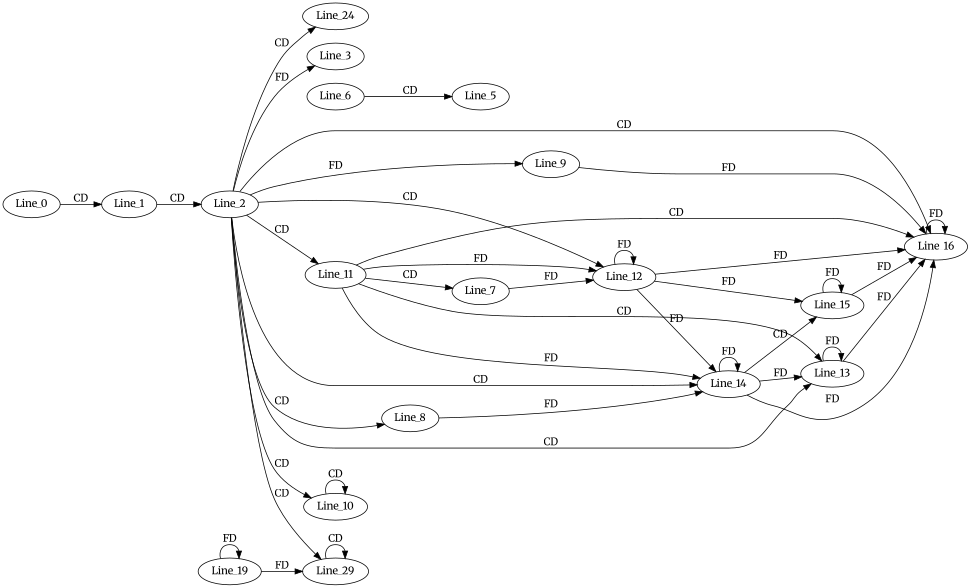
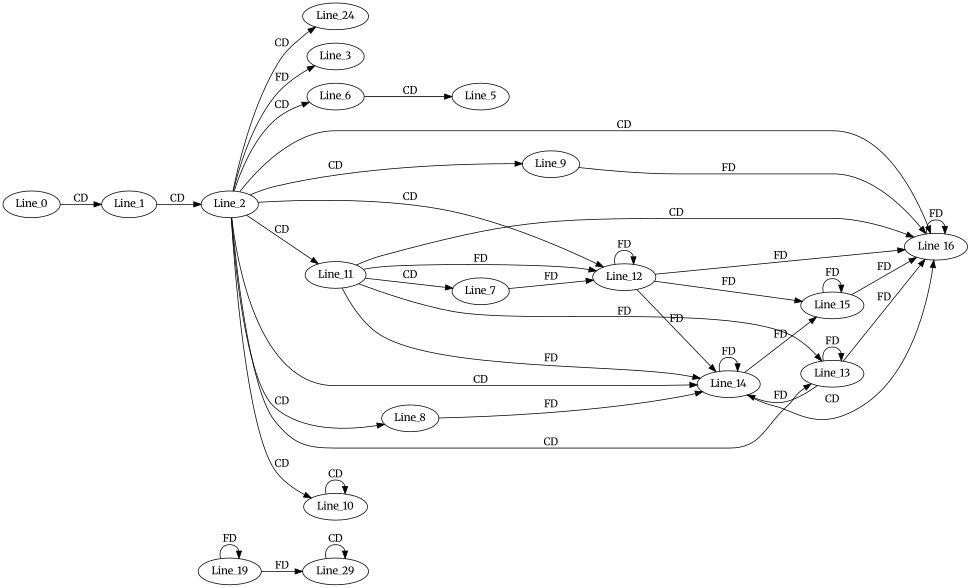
(336, 166) -> (336, 166)
(624, 312) -> (624, 312)
(781, 335) -> (781, 335)
(777, 379) -> (784, 402)
(832, 399) -> (832, 399)
(262, 455) -> (258, 139)
